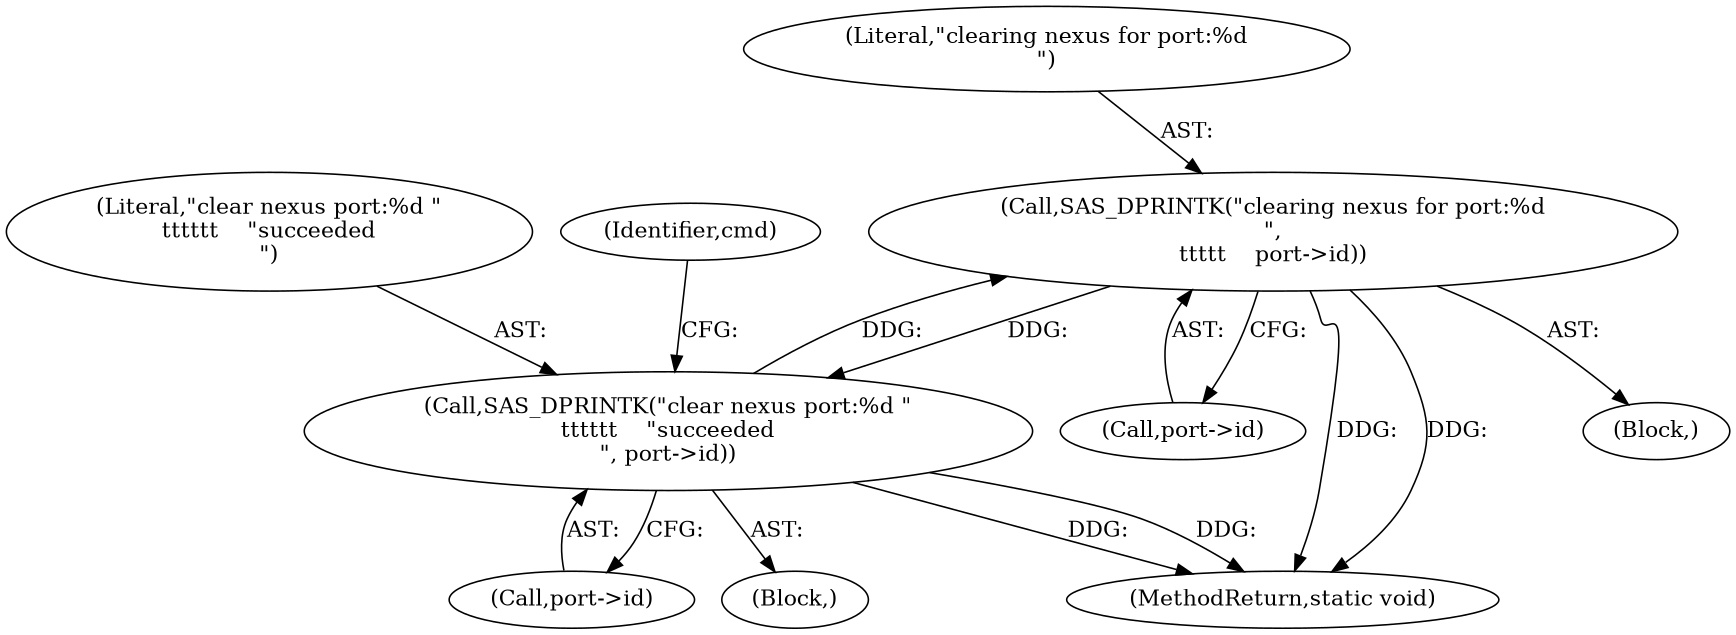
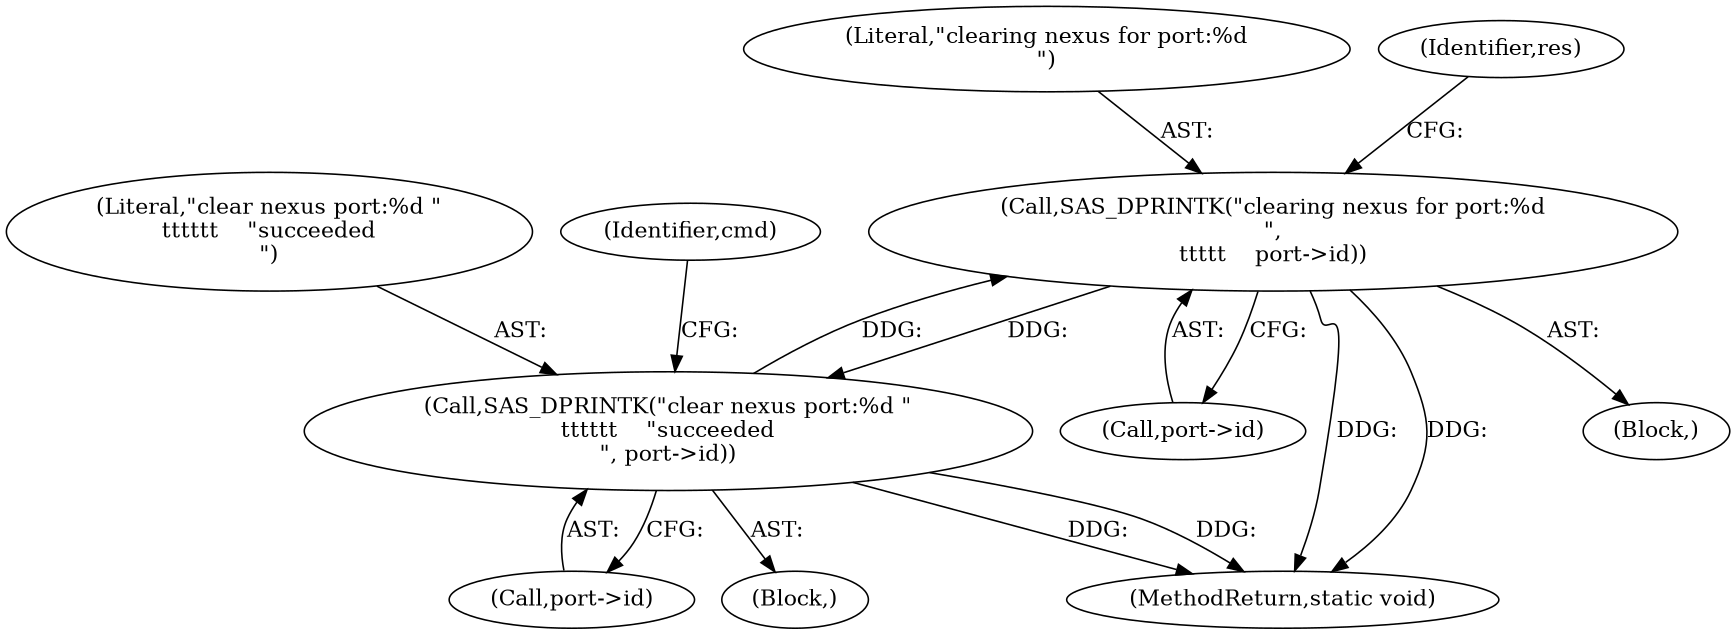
none -> (1501, 49)
